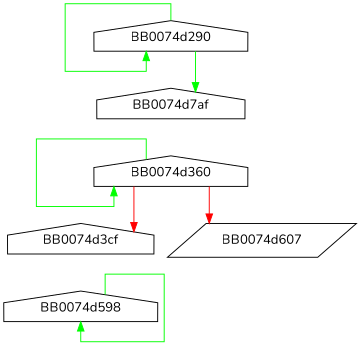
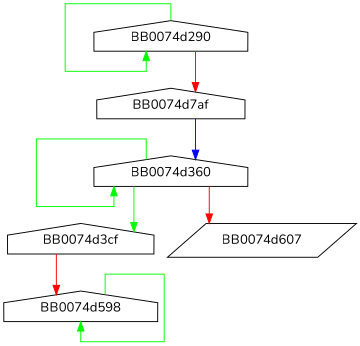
(196, 67) -> (196, 67)
none -> (196, 135)
(134, 204) -> (134, 204)
none -> (56, 270)
